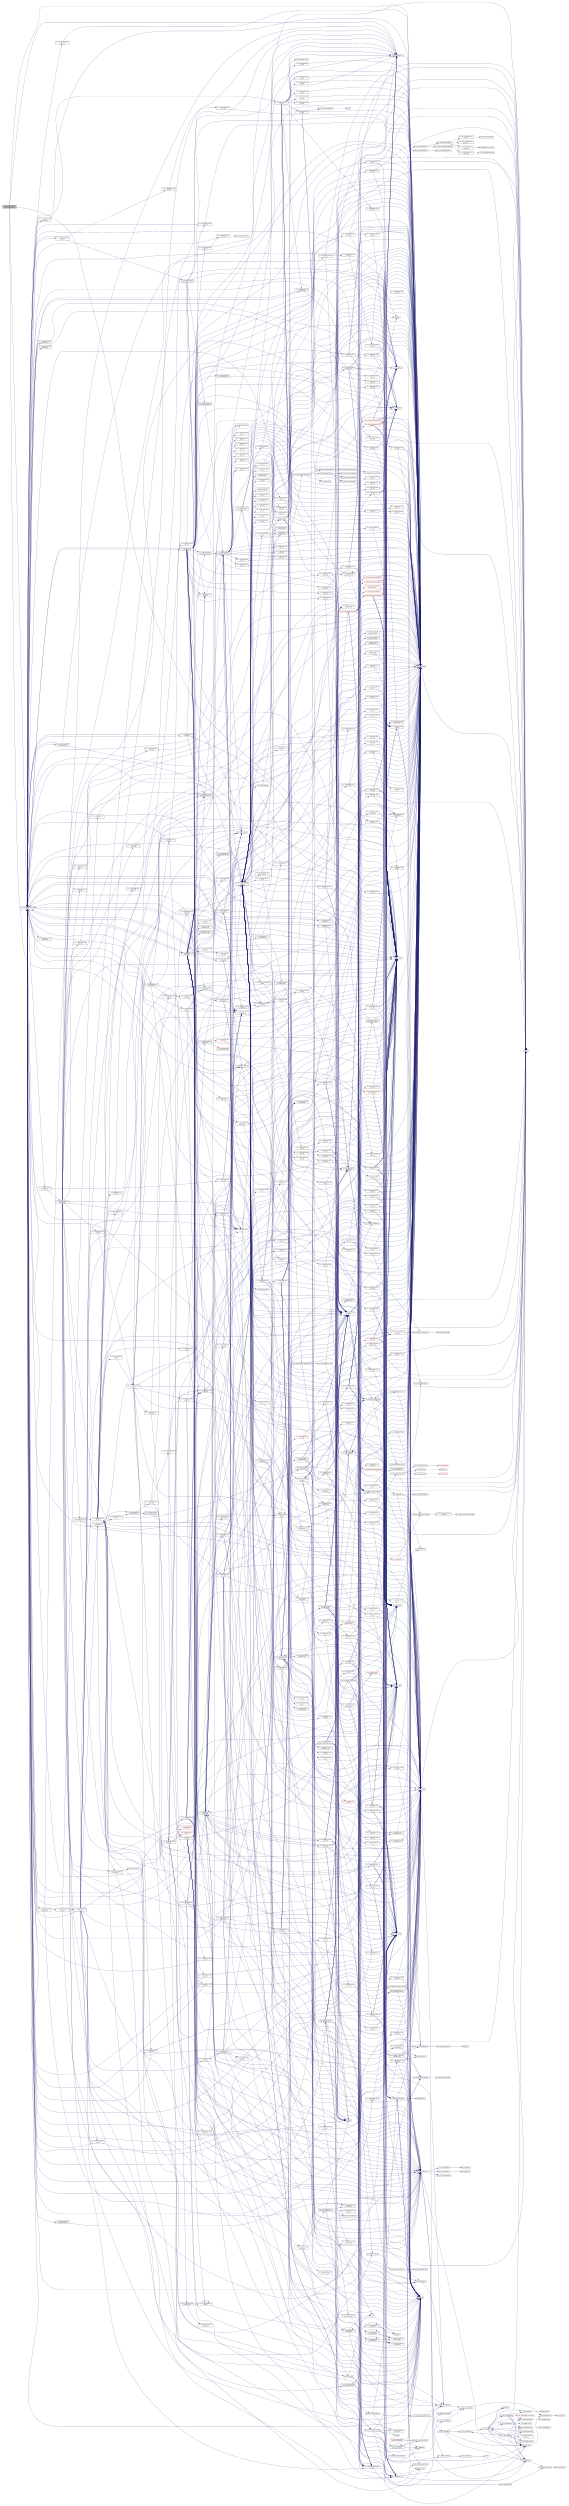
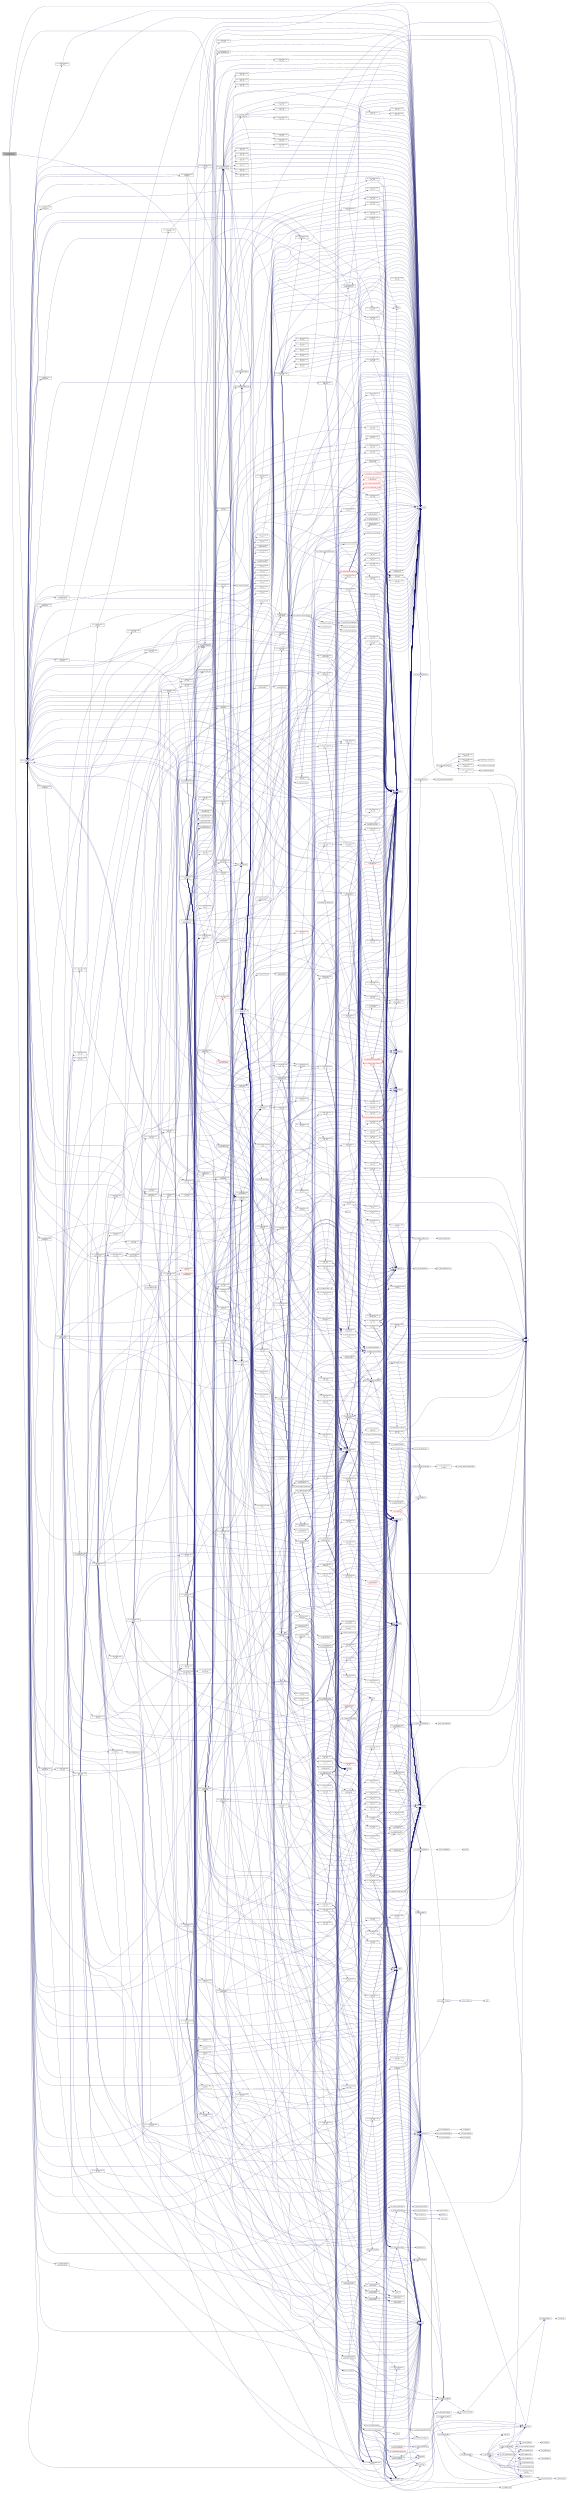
(205, 595) -> (205, 822)
none -> (466, 2134)
